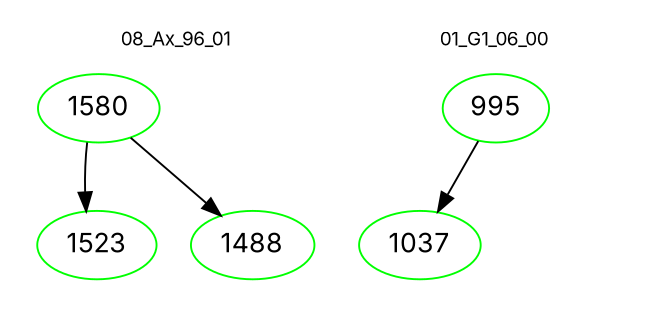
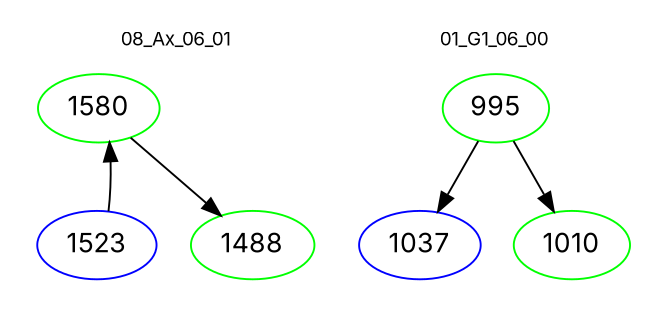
(176, 41) -> (176, 41)
(85, 167) -> (110, 187)
(97, 245) -> (97, 245)
(420, 245) -> (420, 245)
none -> (572, 245)
